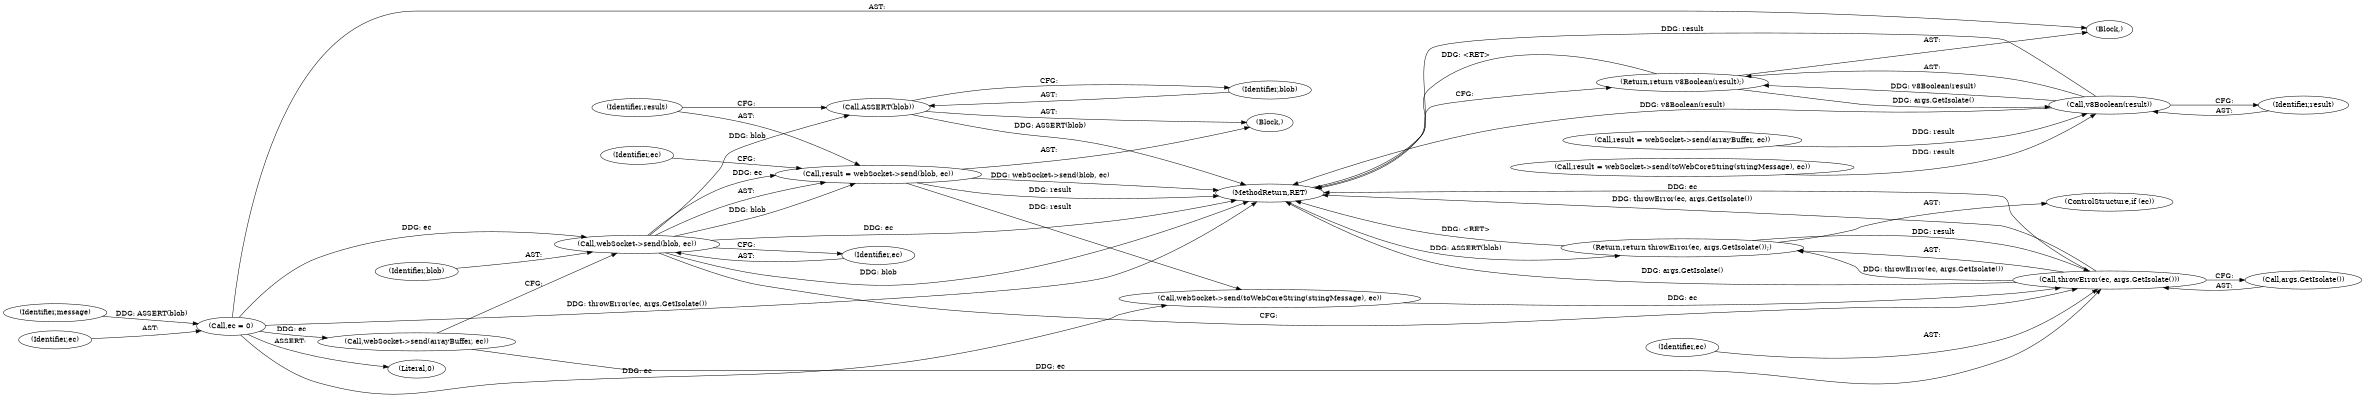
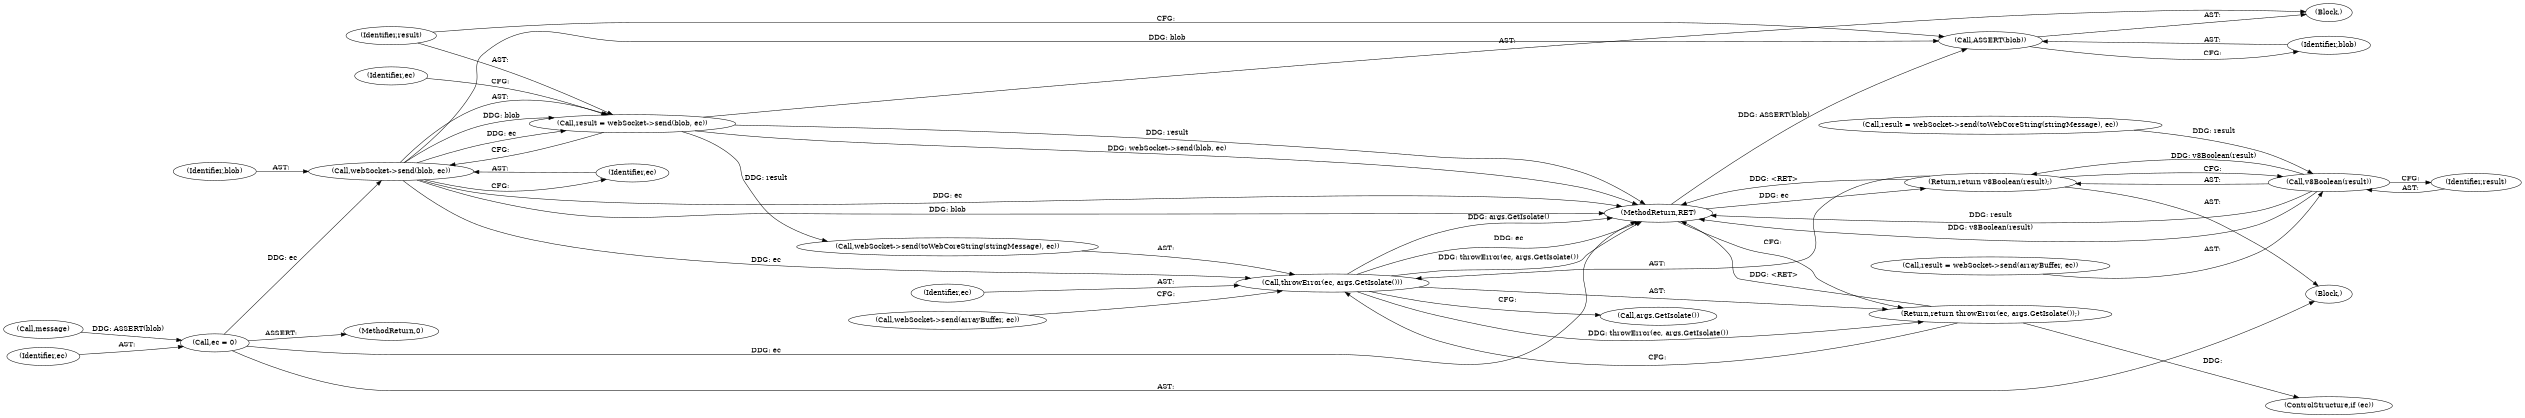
(1466, 94) -> (1774, 196)
(1933, 101) -> (2214, 169)
(1933, 132) -> (2214, 250)
(1078, 140) -> (1811, 116)
(1933, 203) -> (2214, 361)
(1933, 232) -> (1658, 358)
(1466, 249) -> (1774, 243)
(2216, 290) -> (1701, 269)
(525, 294) -> (530, 152)
(1682, 298) -> (1167, 249)
(637, 304) -> (766, 351)
(55, 313) -> (43, 329)
(1270, 316) -> (766, 260)
(291, 335) -> none
(1050, 367) -> (1167, 294)
(417, 369) -> (391, 331)
(697, 376) -> none
